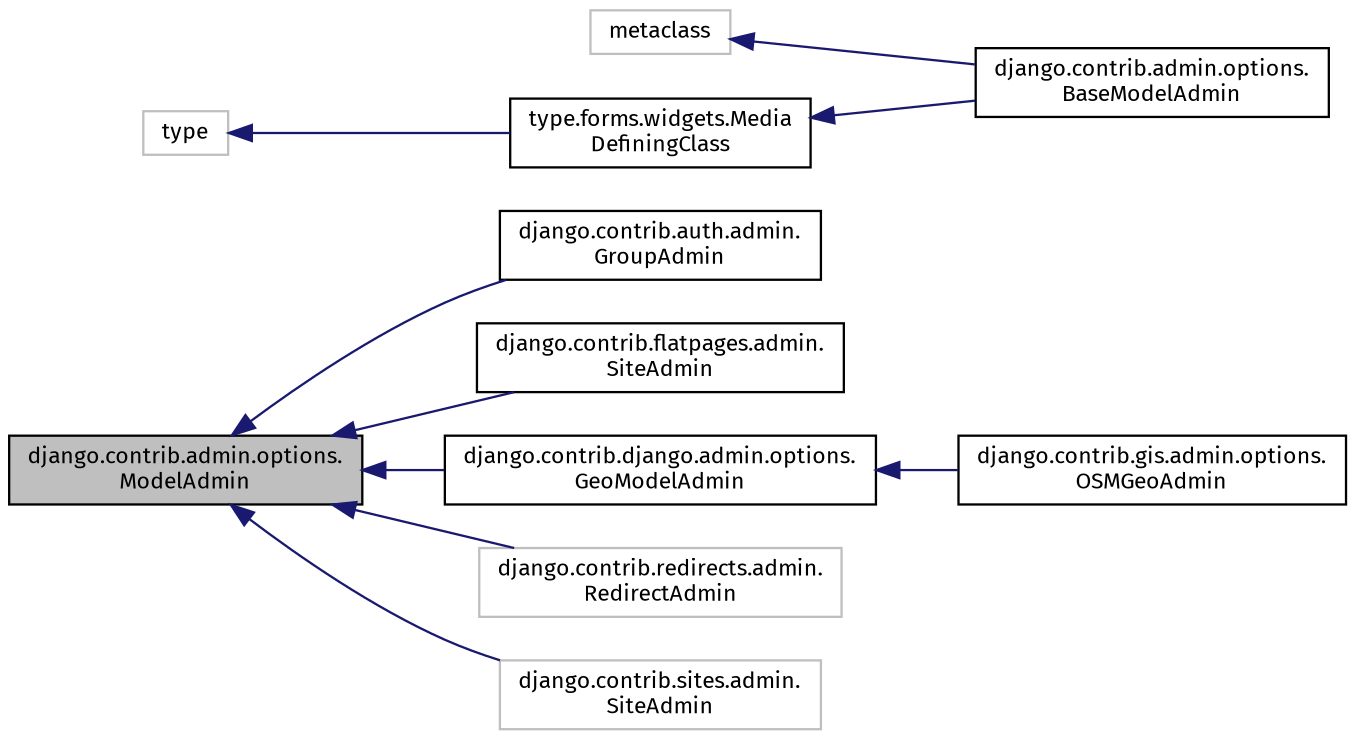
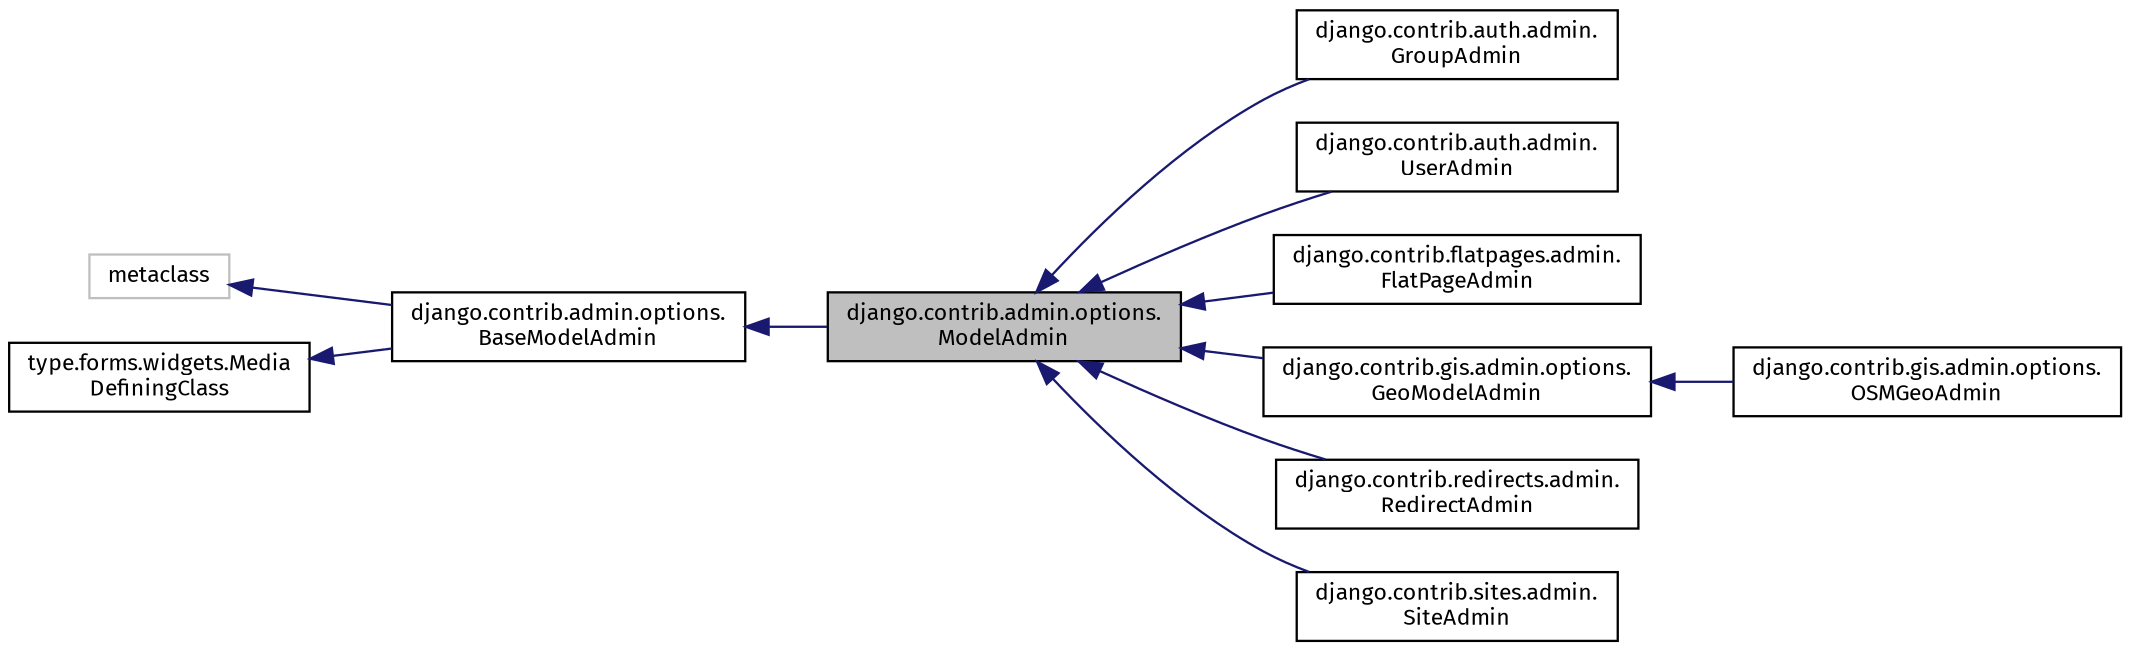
(186, 133) -> none
none -> (1457, 157)
none -> (798, 327)
(660, 358) -> (1457, 269)
(660, 470) -> (1457, 382)
(660, 582) -> (1457, 494)
(660, 695) -> (1457, 607)
